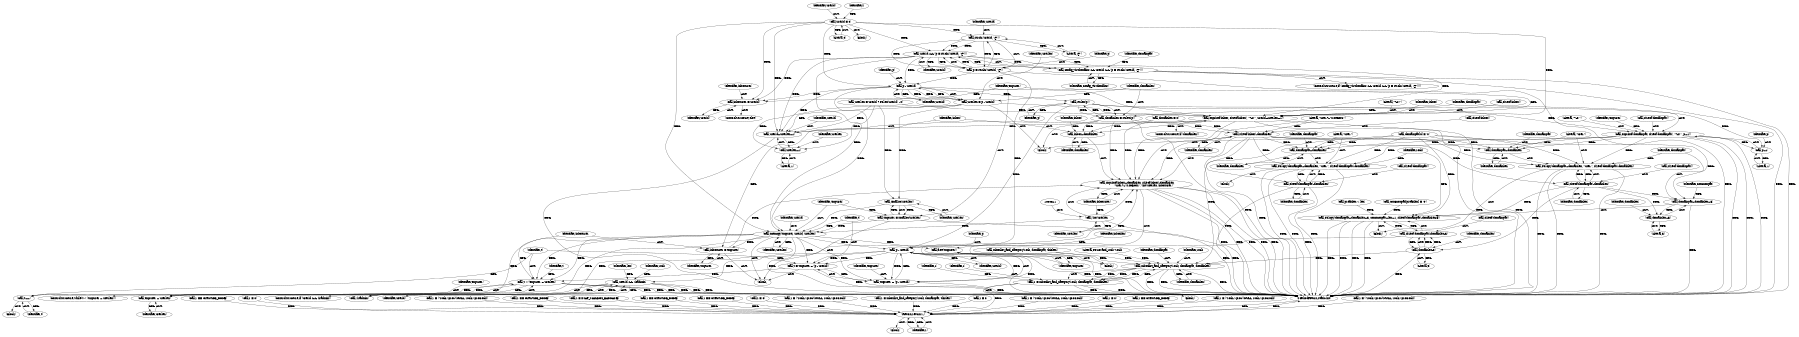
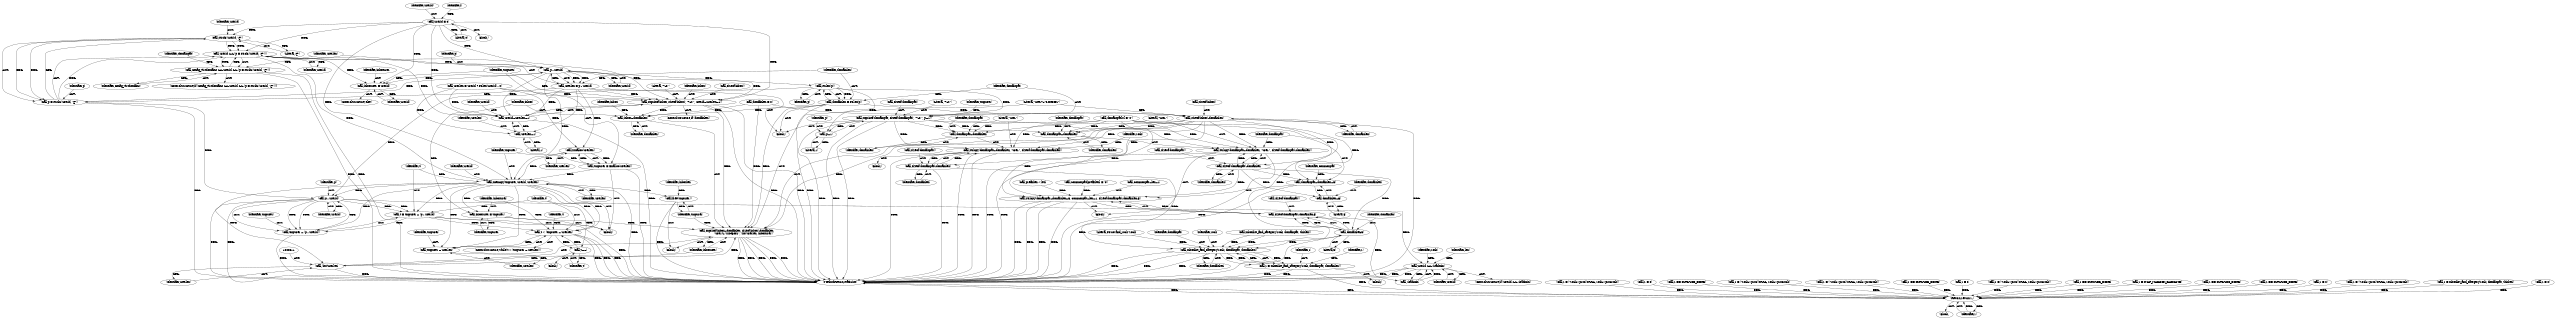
(947, 65) -> (322, 98)
(802, 118) -> (552, 102)
none -> (1144, 183)
(951, 226) -> (283, 191)
